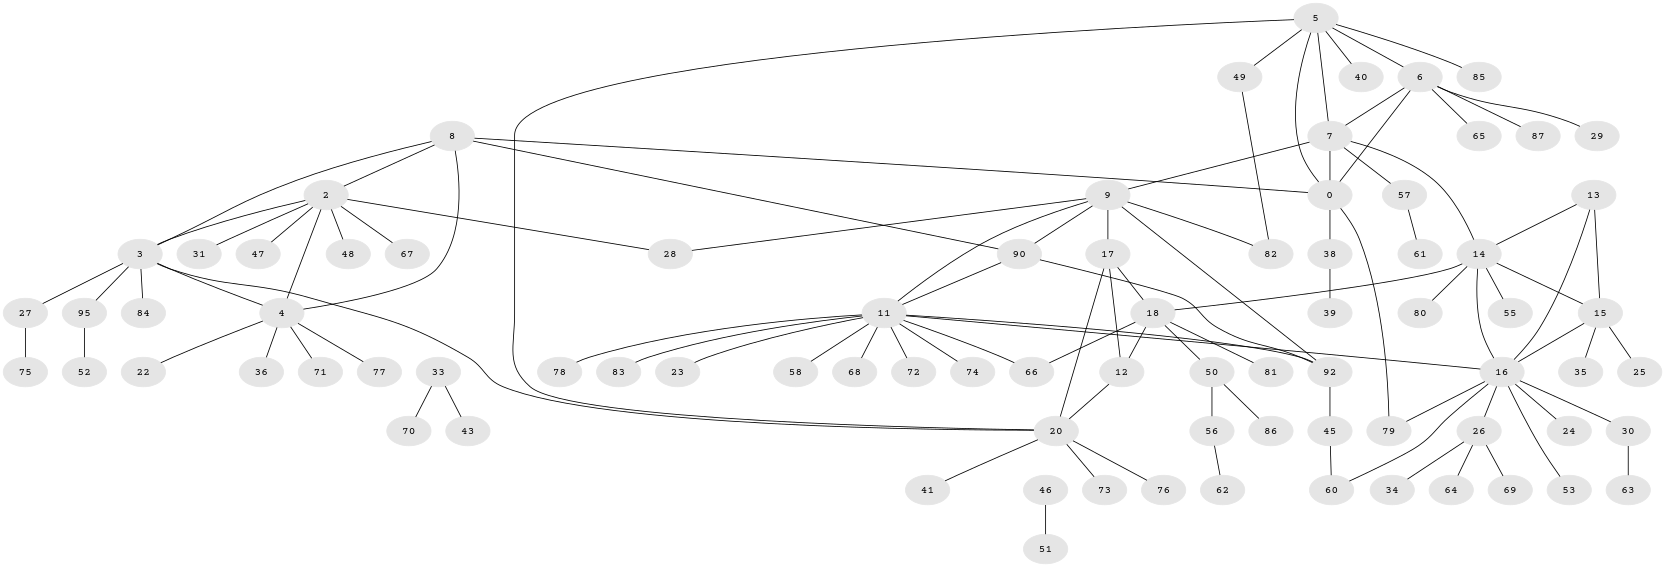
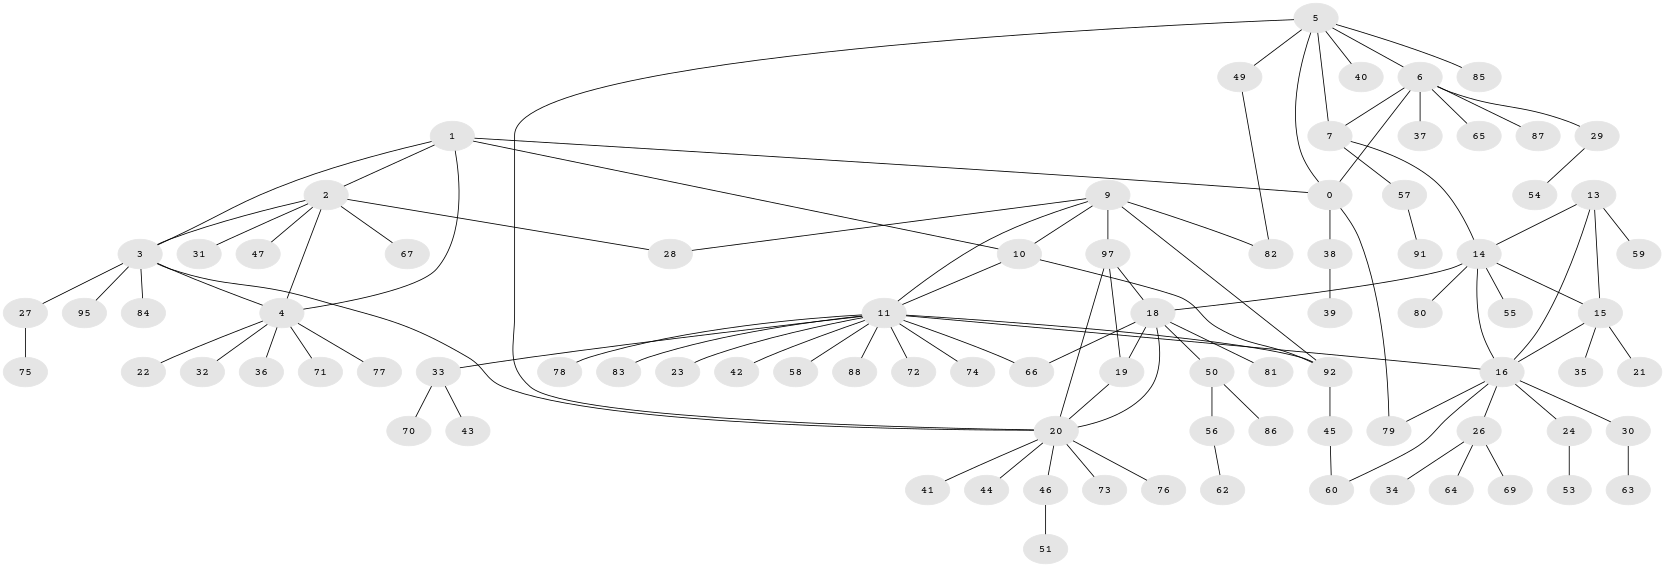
(452, 136) -> (452, 136)
none -> (1420, 136)
(1219, 166) -> none
(1330, 166) -> none
none -> (1535, 195)
(348, 254) -> none
(1019, 254) -> (1019, 254)
(1108, 254) -> (1108, 254)
(1420, 254) -> (1420, 254)
none -> (1639, 254)
none -> (600, 348)
(84, 372) -> none
none -> (202, 372)
none -> (737, 372)
(855, 372) -> (855, 372)
(1122, 372) -> (1122, 372)
(1640, 372) -> (1640, 372)
none -> (1143, 396)
(1532, 433) -> (1569, 461)
none -> (1051, 460)
none -> (987, 490)
